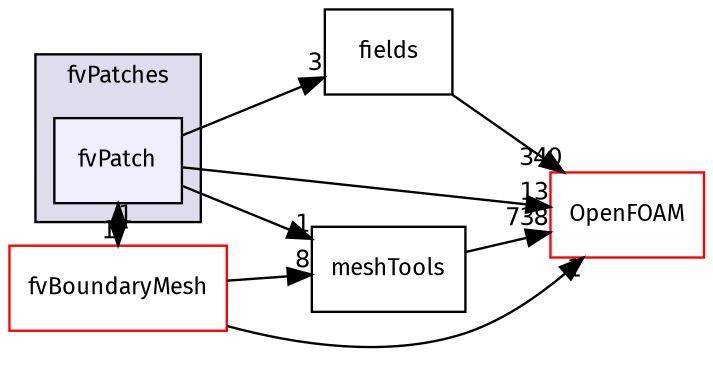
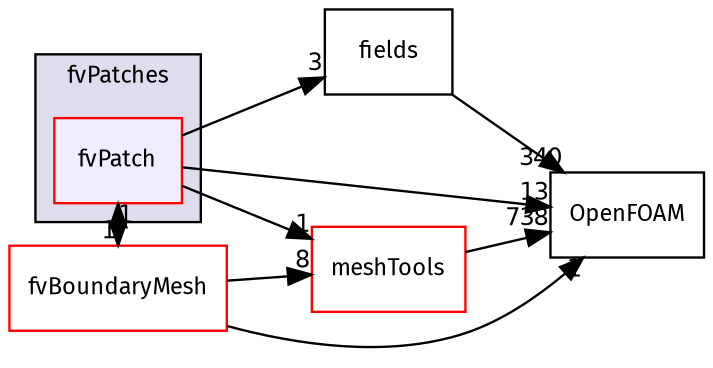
(118, 161) -> (118, 161)
(627, 215) -> (627, 215)
(389, 269) -> (389, 269)
